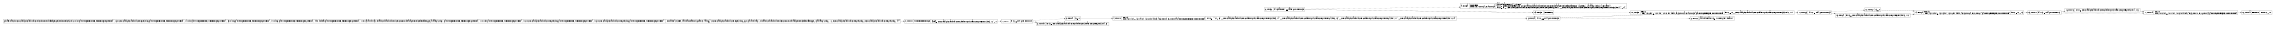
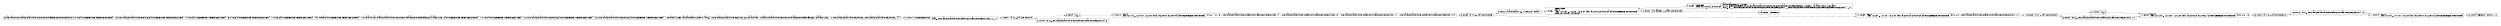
none -> (1592, 11)
